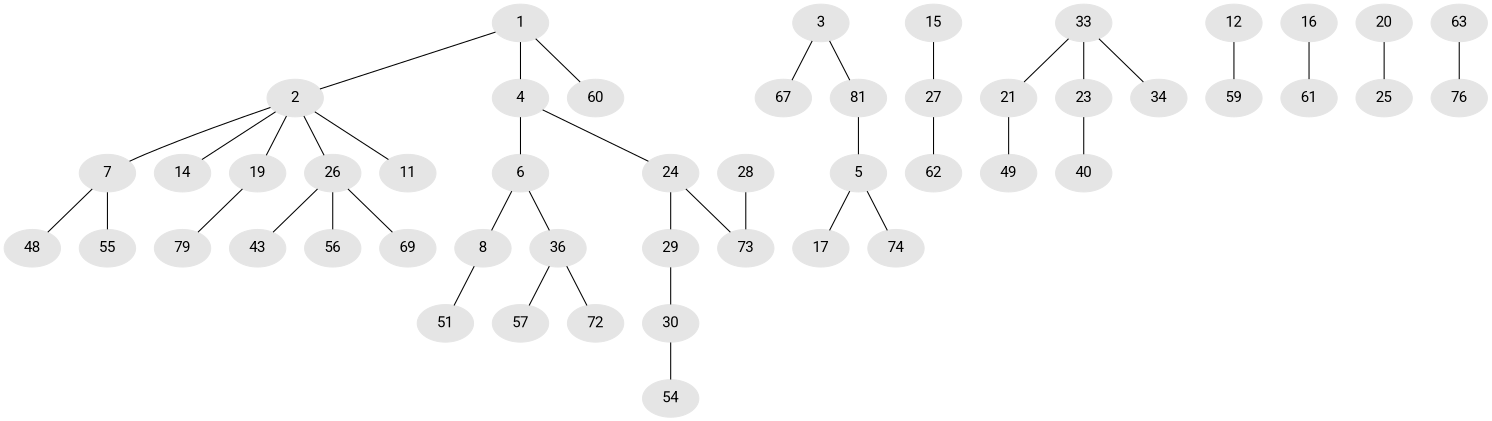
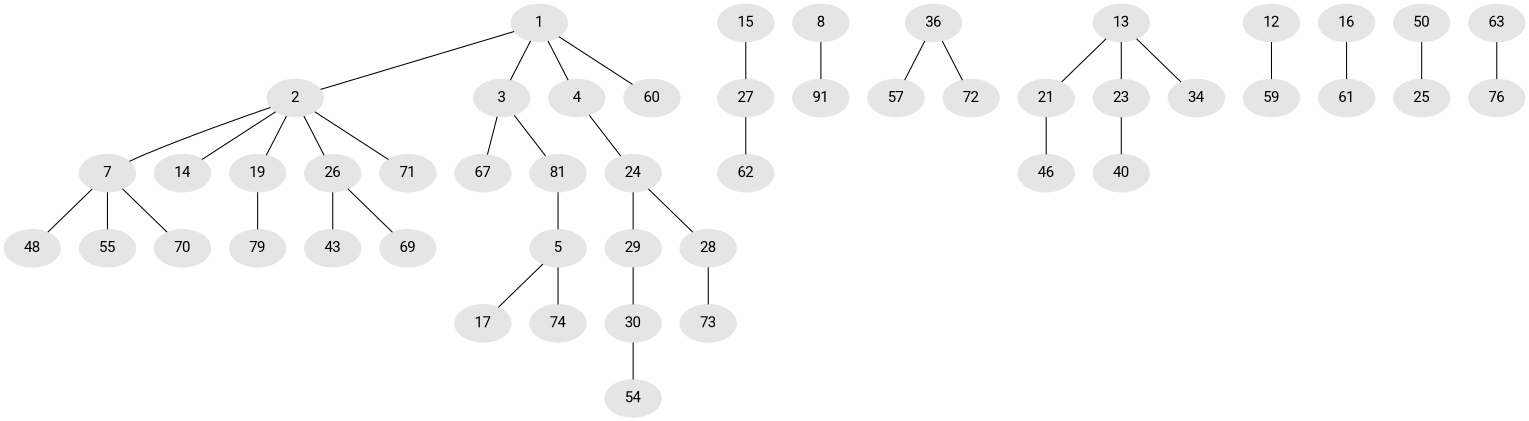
(1084, 23) -> (1121, 23)
(1384, 23) -> (1422, 23)
none -> (520, 61)
(408, 173) -> (408, 173)
(520, 173) -> none
(1009, 173) -> (1046, 173)
(708, 211) -> (671, 211)
none -> (183, 248)
(333, 248) -> none
(445, 323) -> (821, 98)
